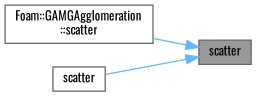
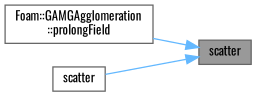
(79, 24) -> (79, 24)
